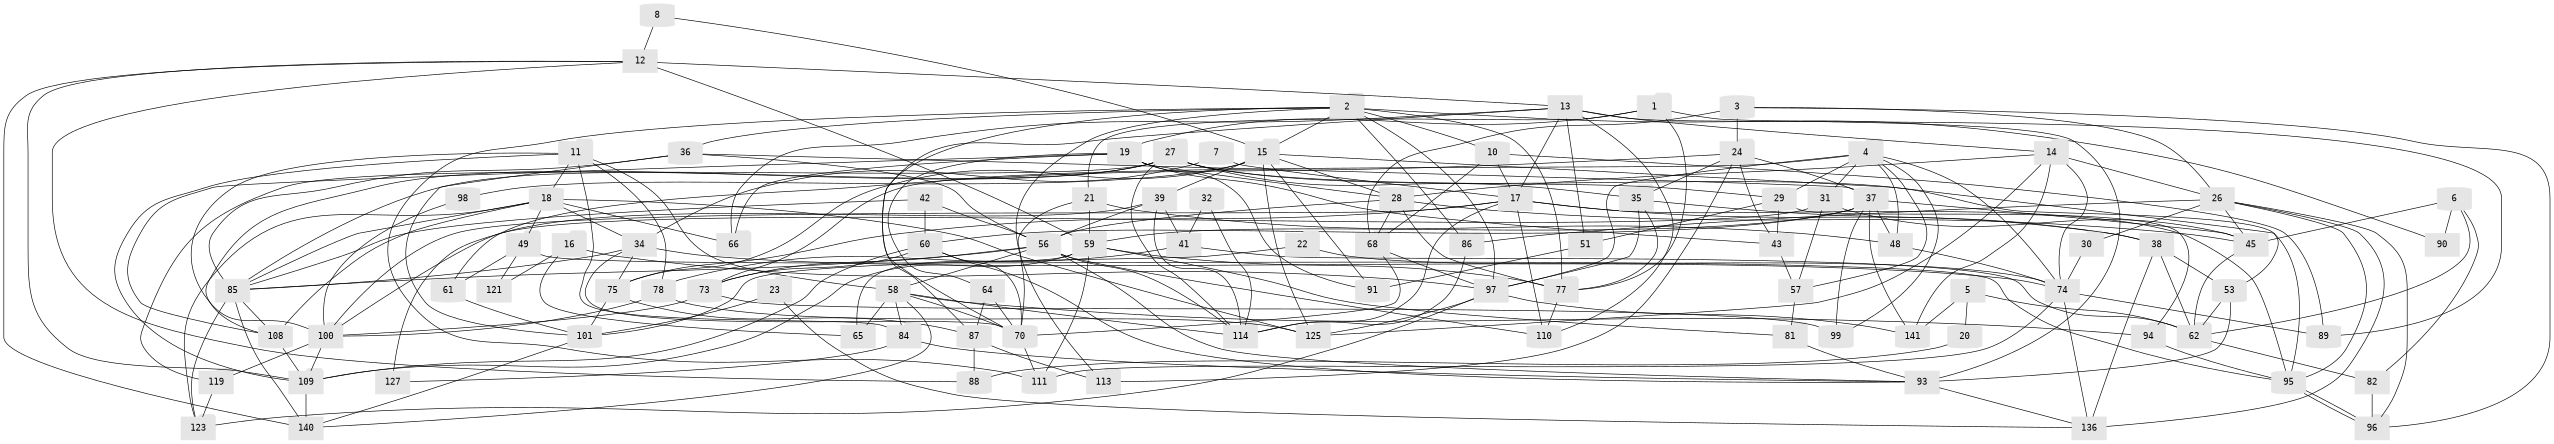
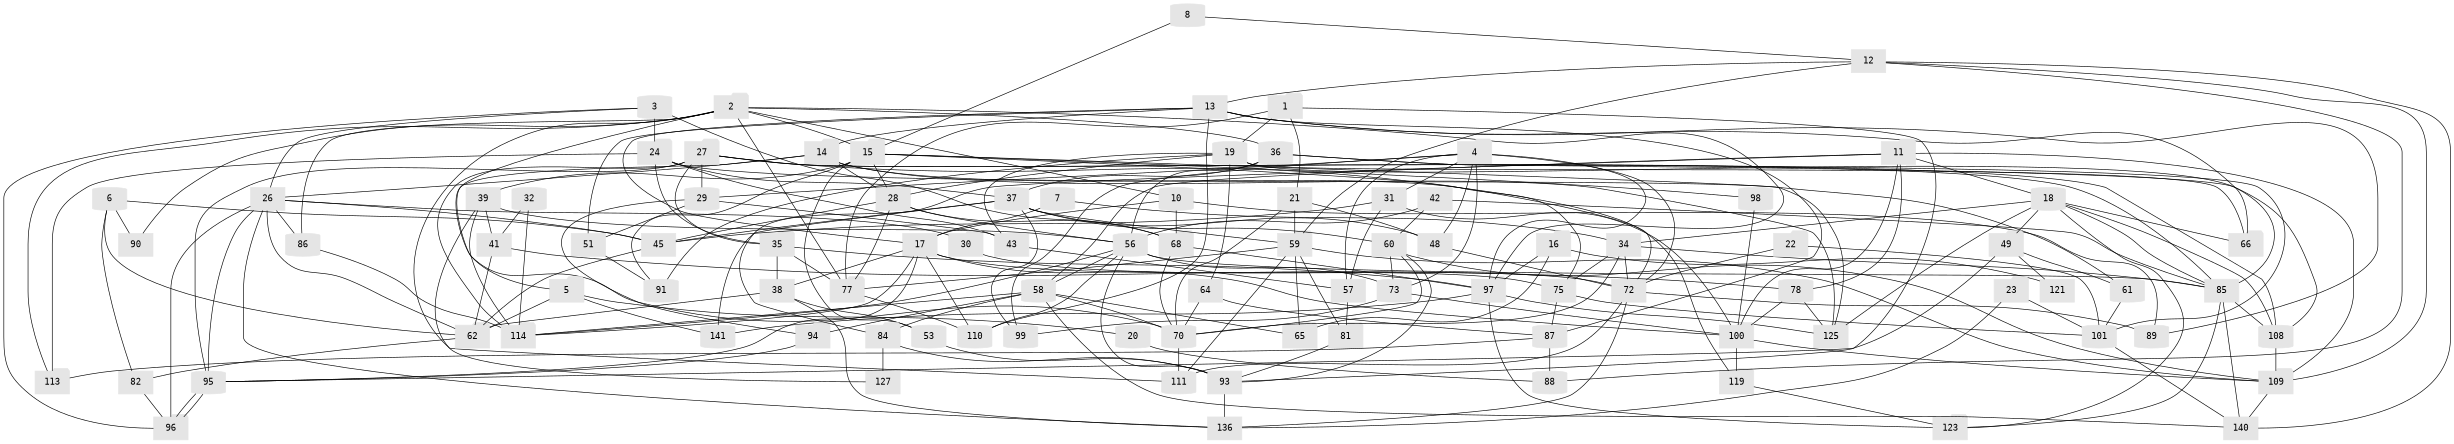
(1993, 253) -> (514, 174)
(2062, 291) -> (1629, 291)
(2213, 313) -> (346, 279)
